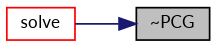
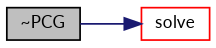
(97, 24) -> (102, 24)
